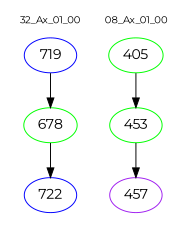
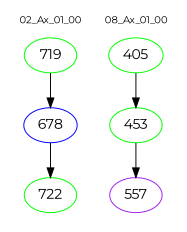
(50, 21) -> (50, 21)
(50, 55) -> (50, 55)
(50, 125) -> (50, 125)
(50, 195) -> (50, 195)
(136, 195) -> (136, 195)
